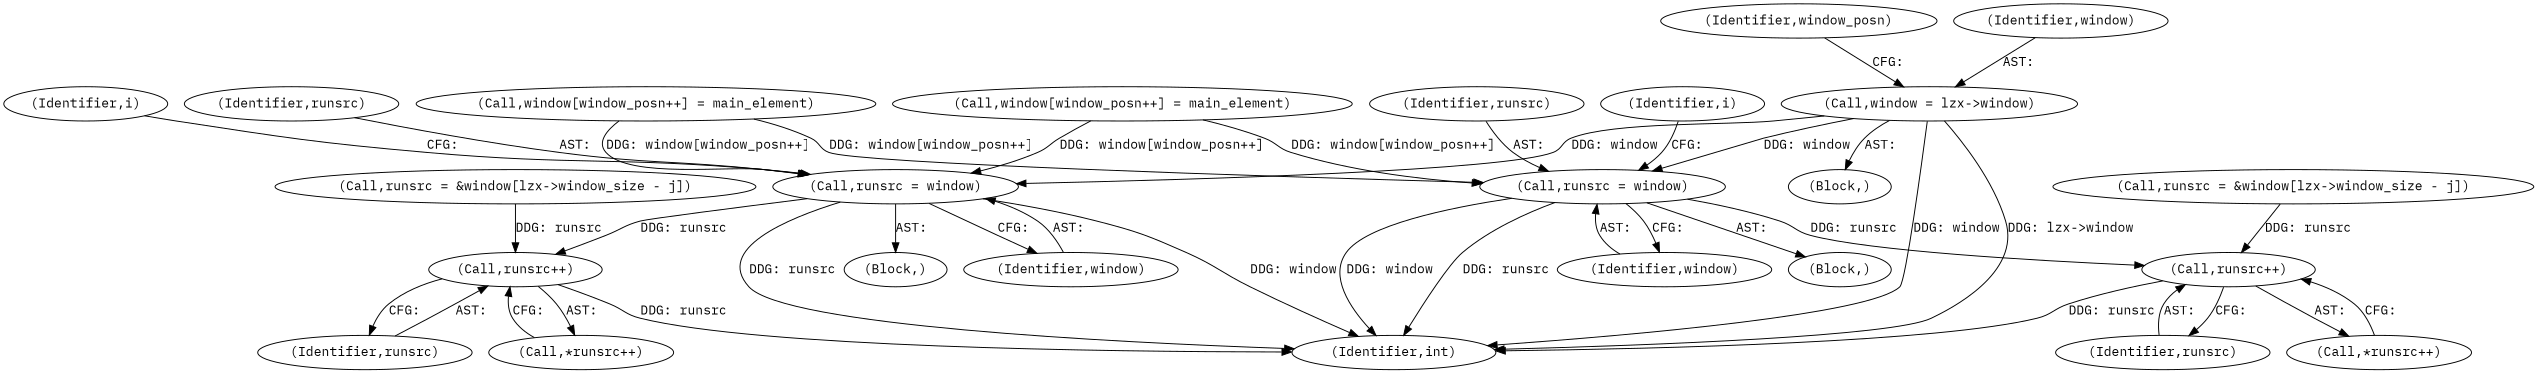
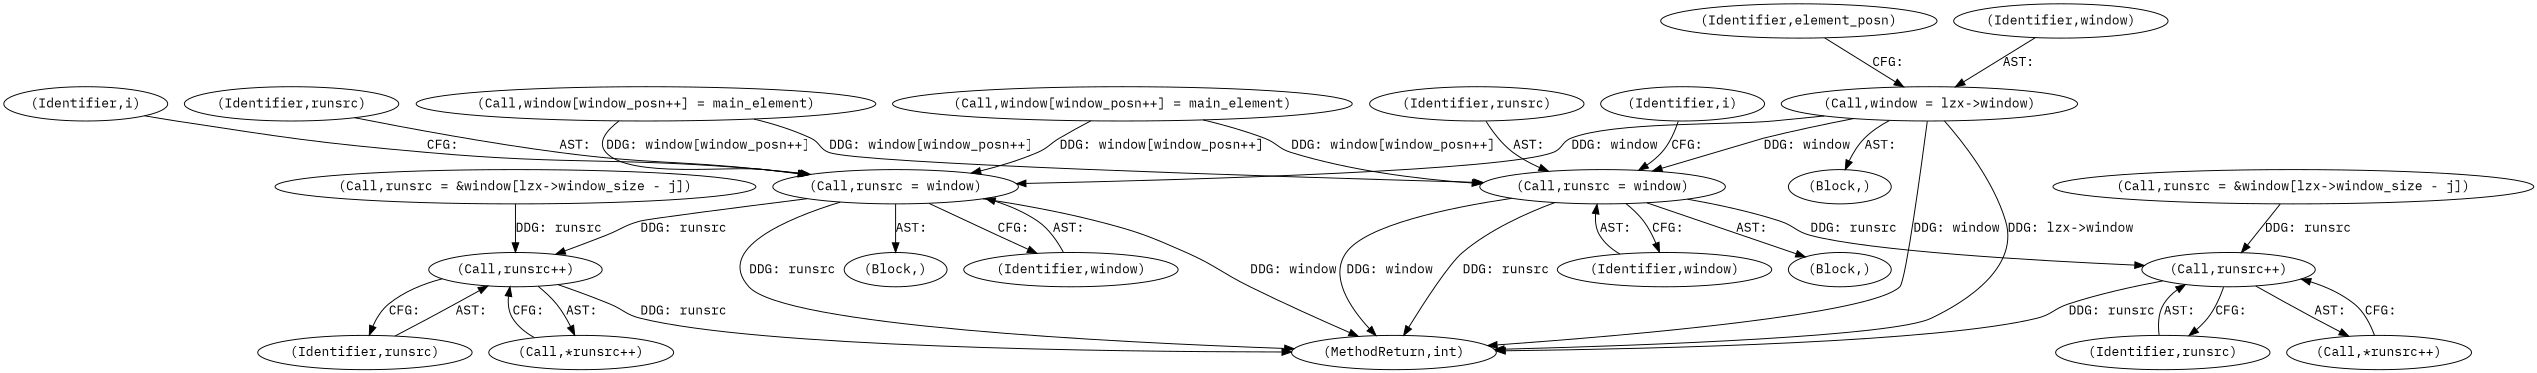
(1799, 21) -> (1799, 21)
(1394, 353) -> (1394, 353)
